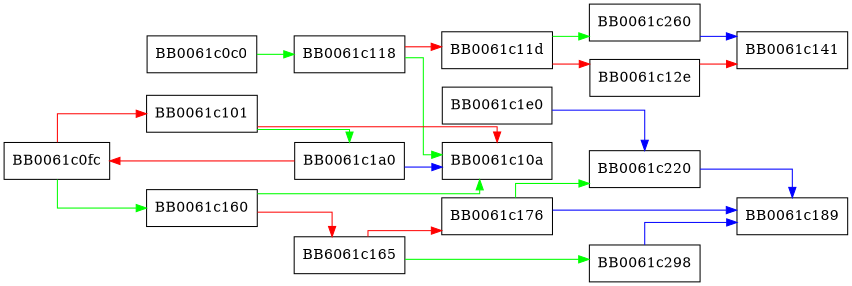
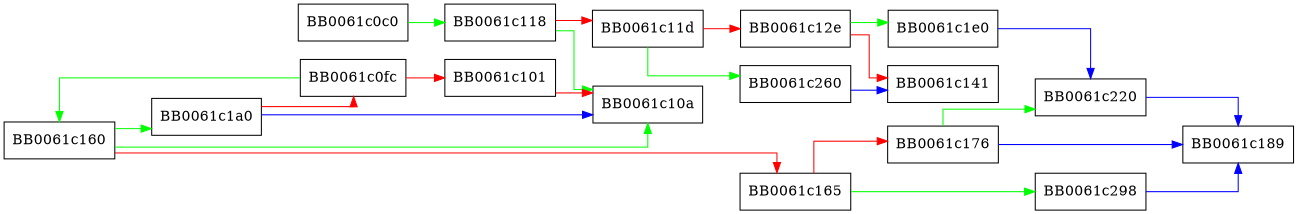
none -> (864, 23)
(305, 129) -> (128, 129)
(350, 255) -> (795, 192)
